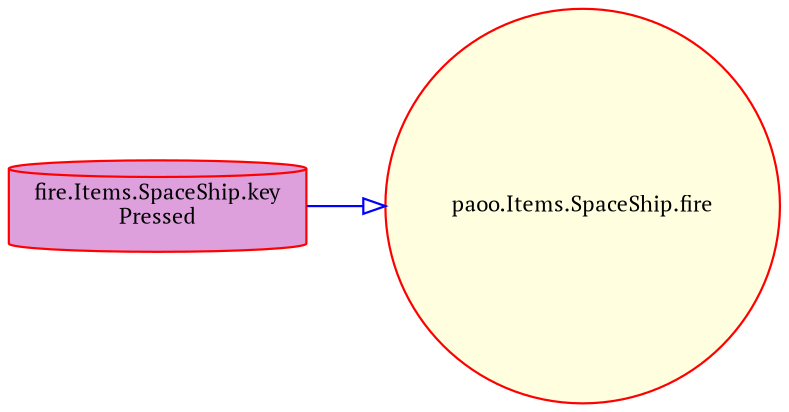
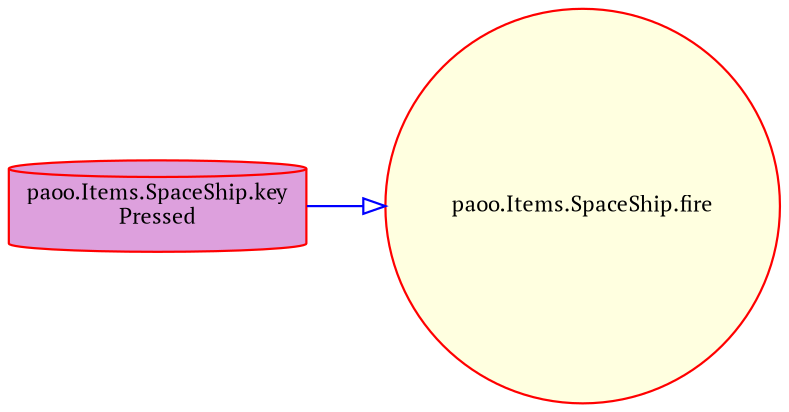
(158, 206) -> (158, 206)
